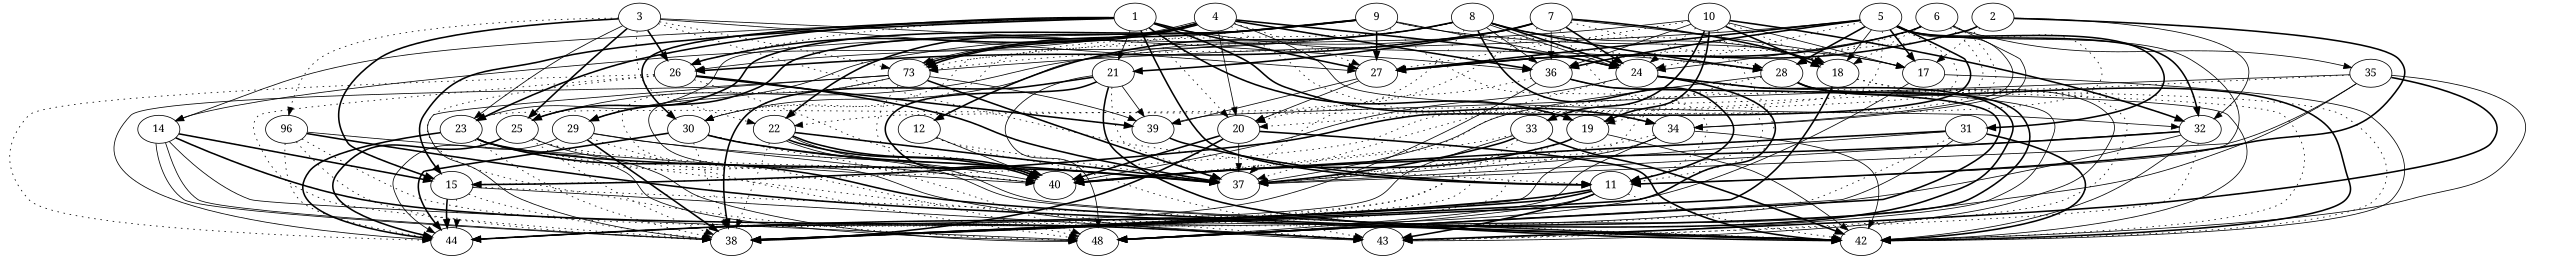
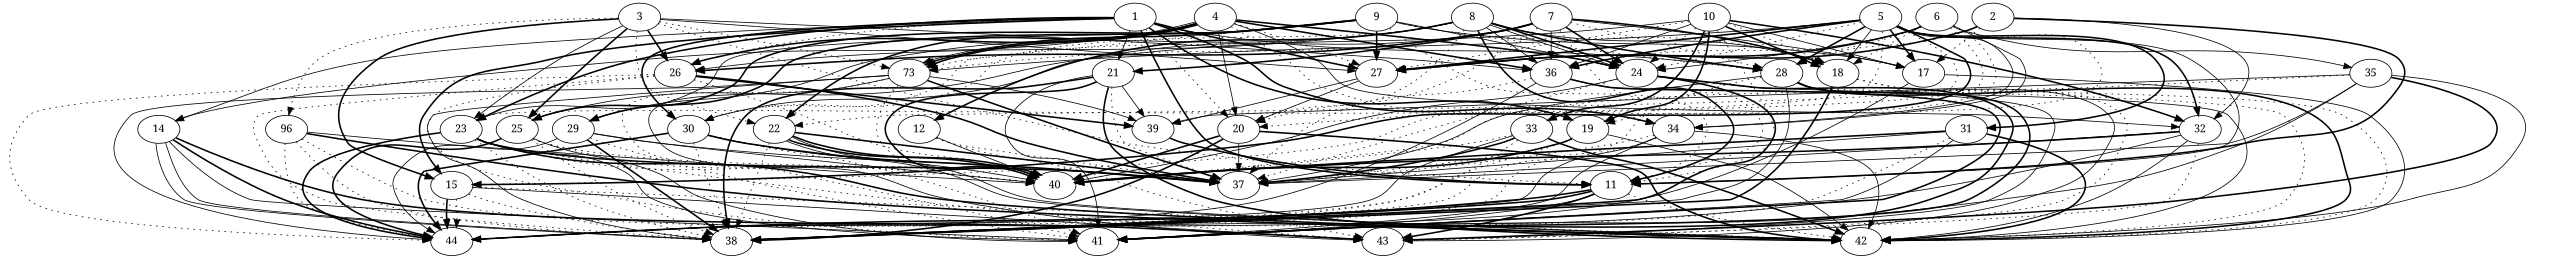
(301, 157) -> (274, 195)
none -> (1310, 217)
(1098, 242) -> (1098, 242)
